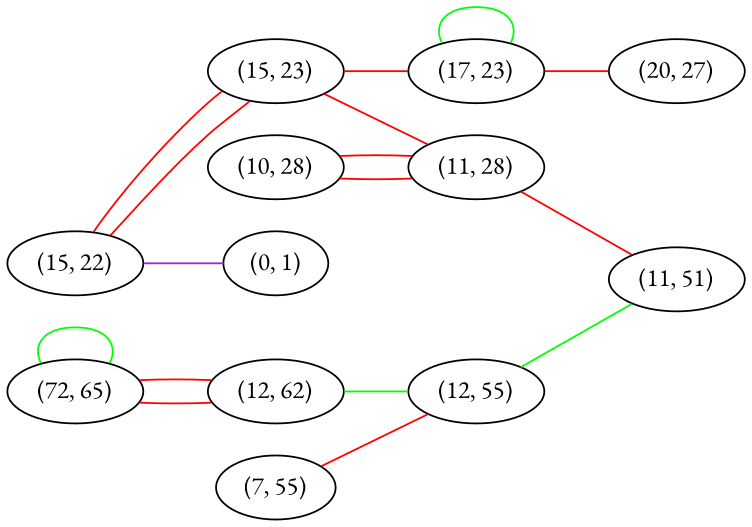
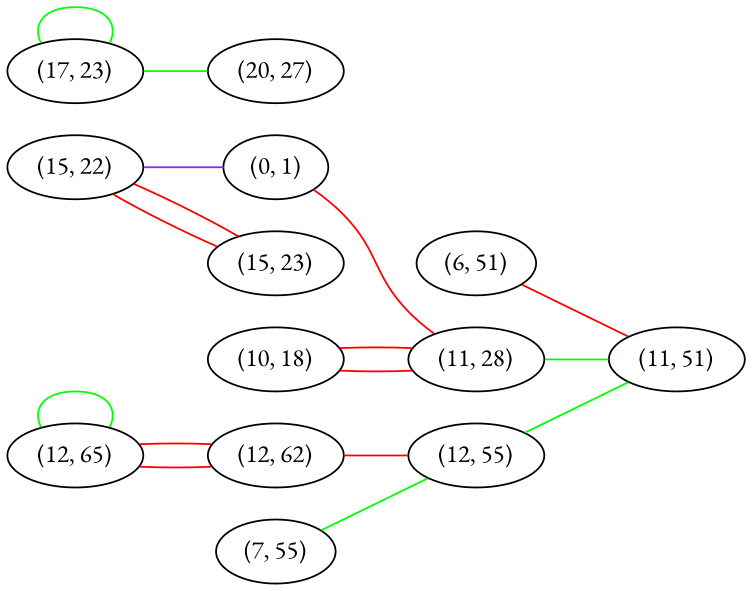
(376, 71) -> none
(577, 71) -> (176, 71)
(376, 119) -> (375, 261)
(276, 167) -> (276, 359)
(576, 223) -> (577, 359)
none -> (476, 263)
(75, 391) -> (75, 455)
(376, 391) -> (376, 455)
(374, 440) -> (374, 504)
